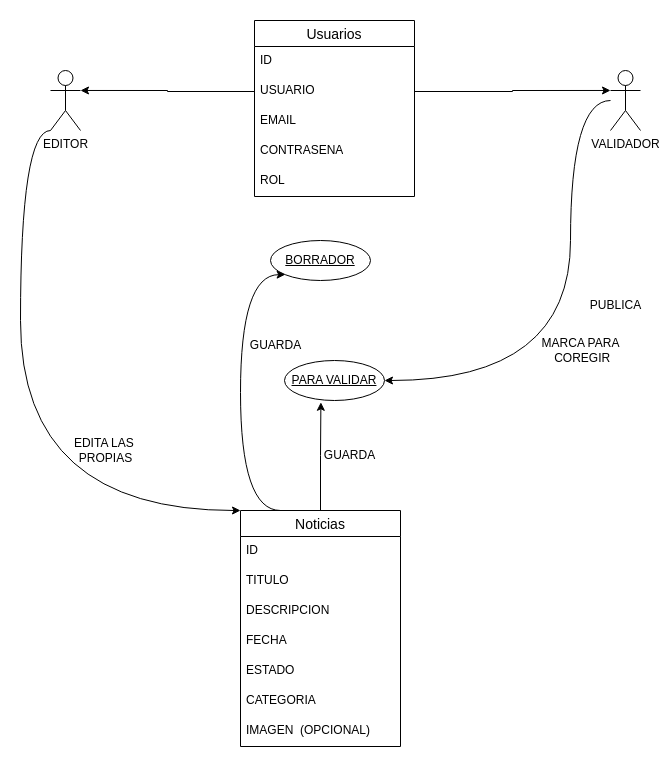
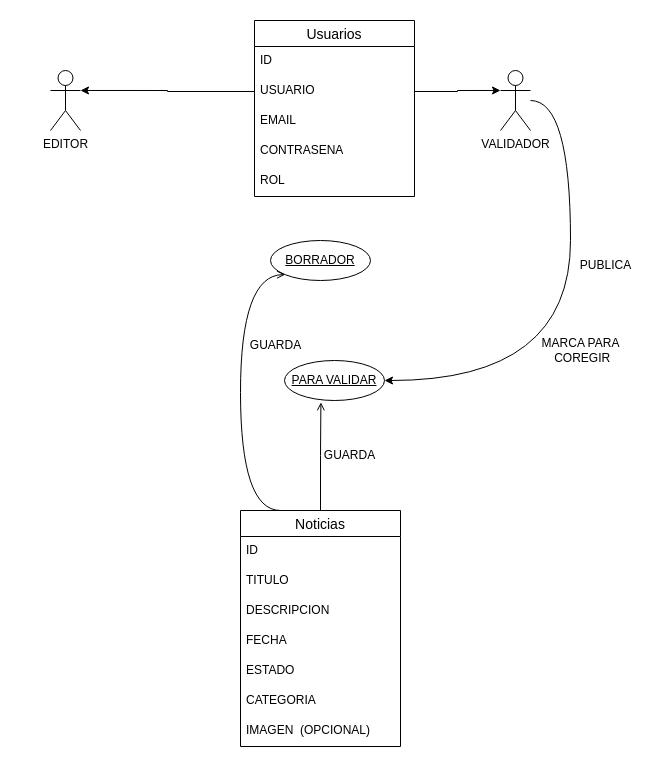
(626, 101) -> (516, 101)
(254, 293) -> (256, 293)
(616, 306) -> (606, 266)
(28, 385) -> none
(321, 411) -> (321, 409)
(106, 451) -> none
